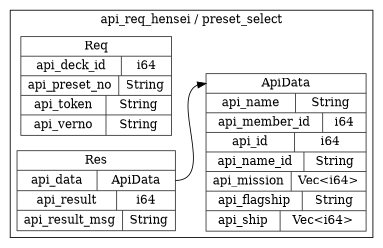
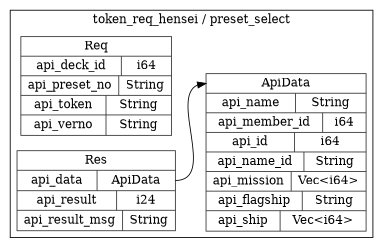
(192, 20) -> (192, 20)
(146, 200) -> (146, 200)
